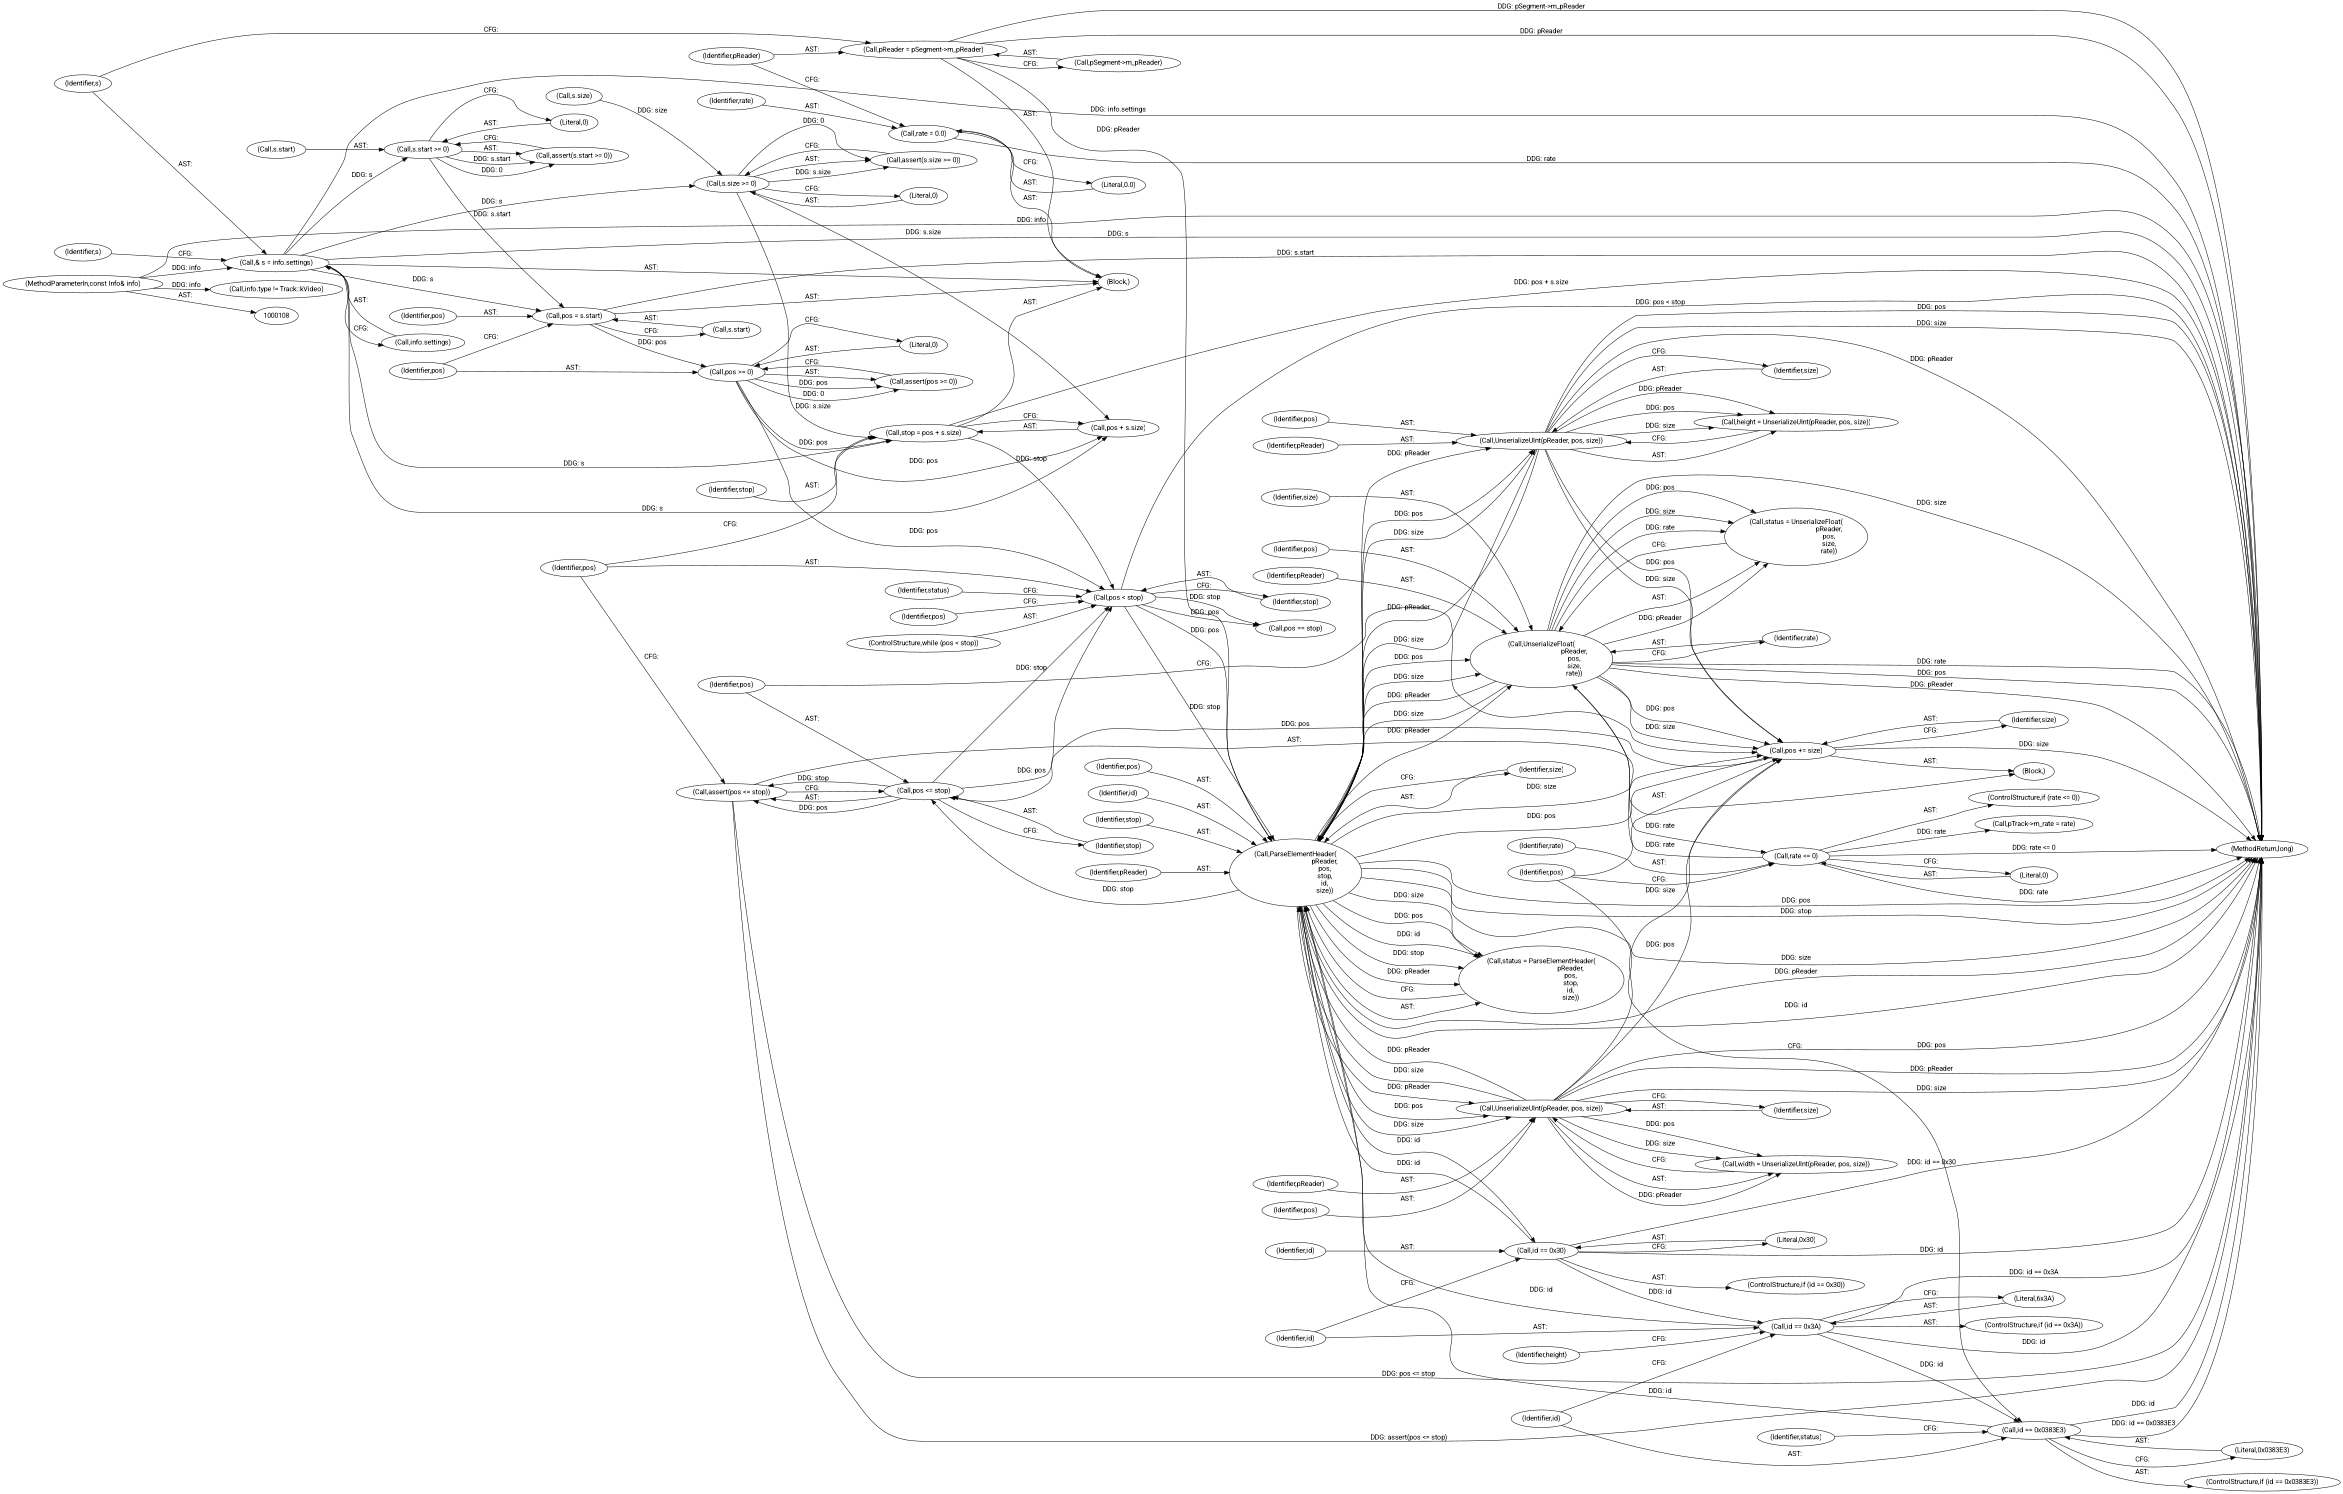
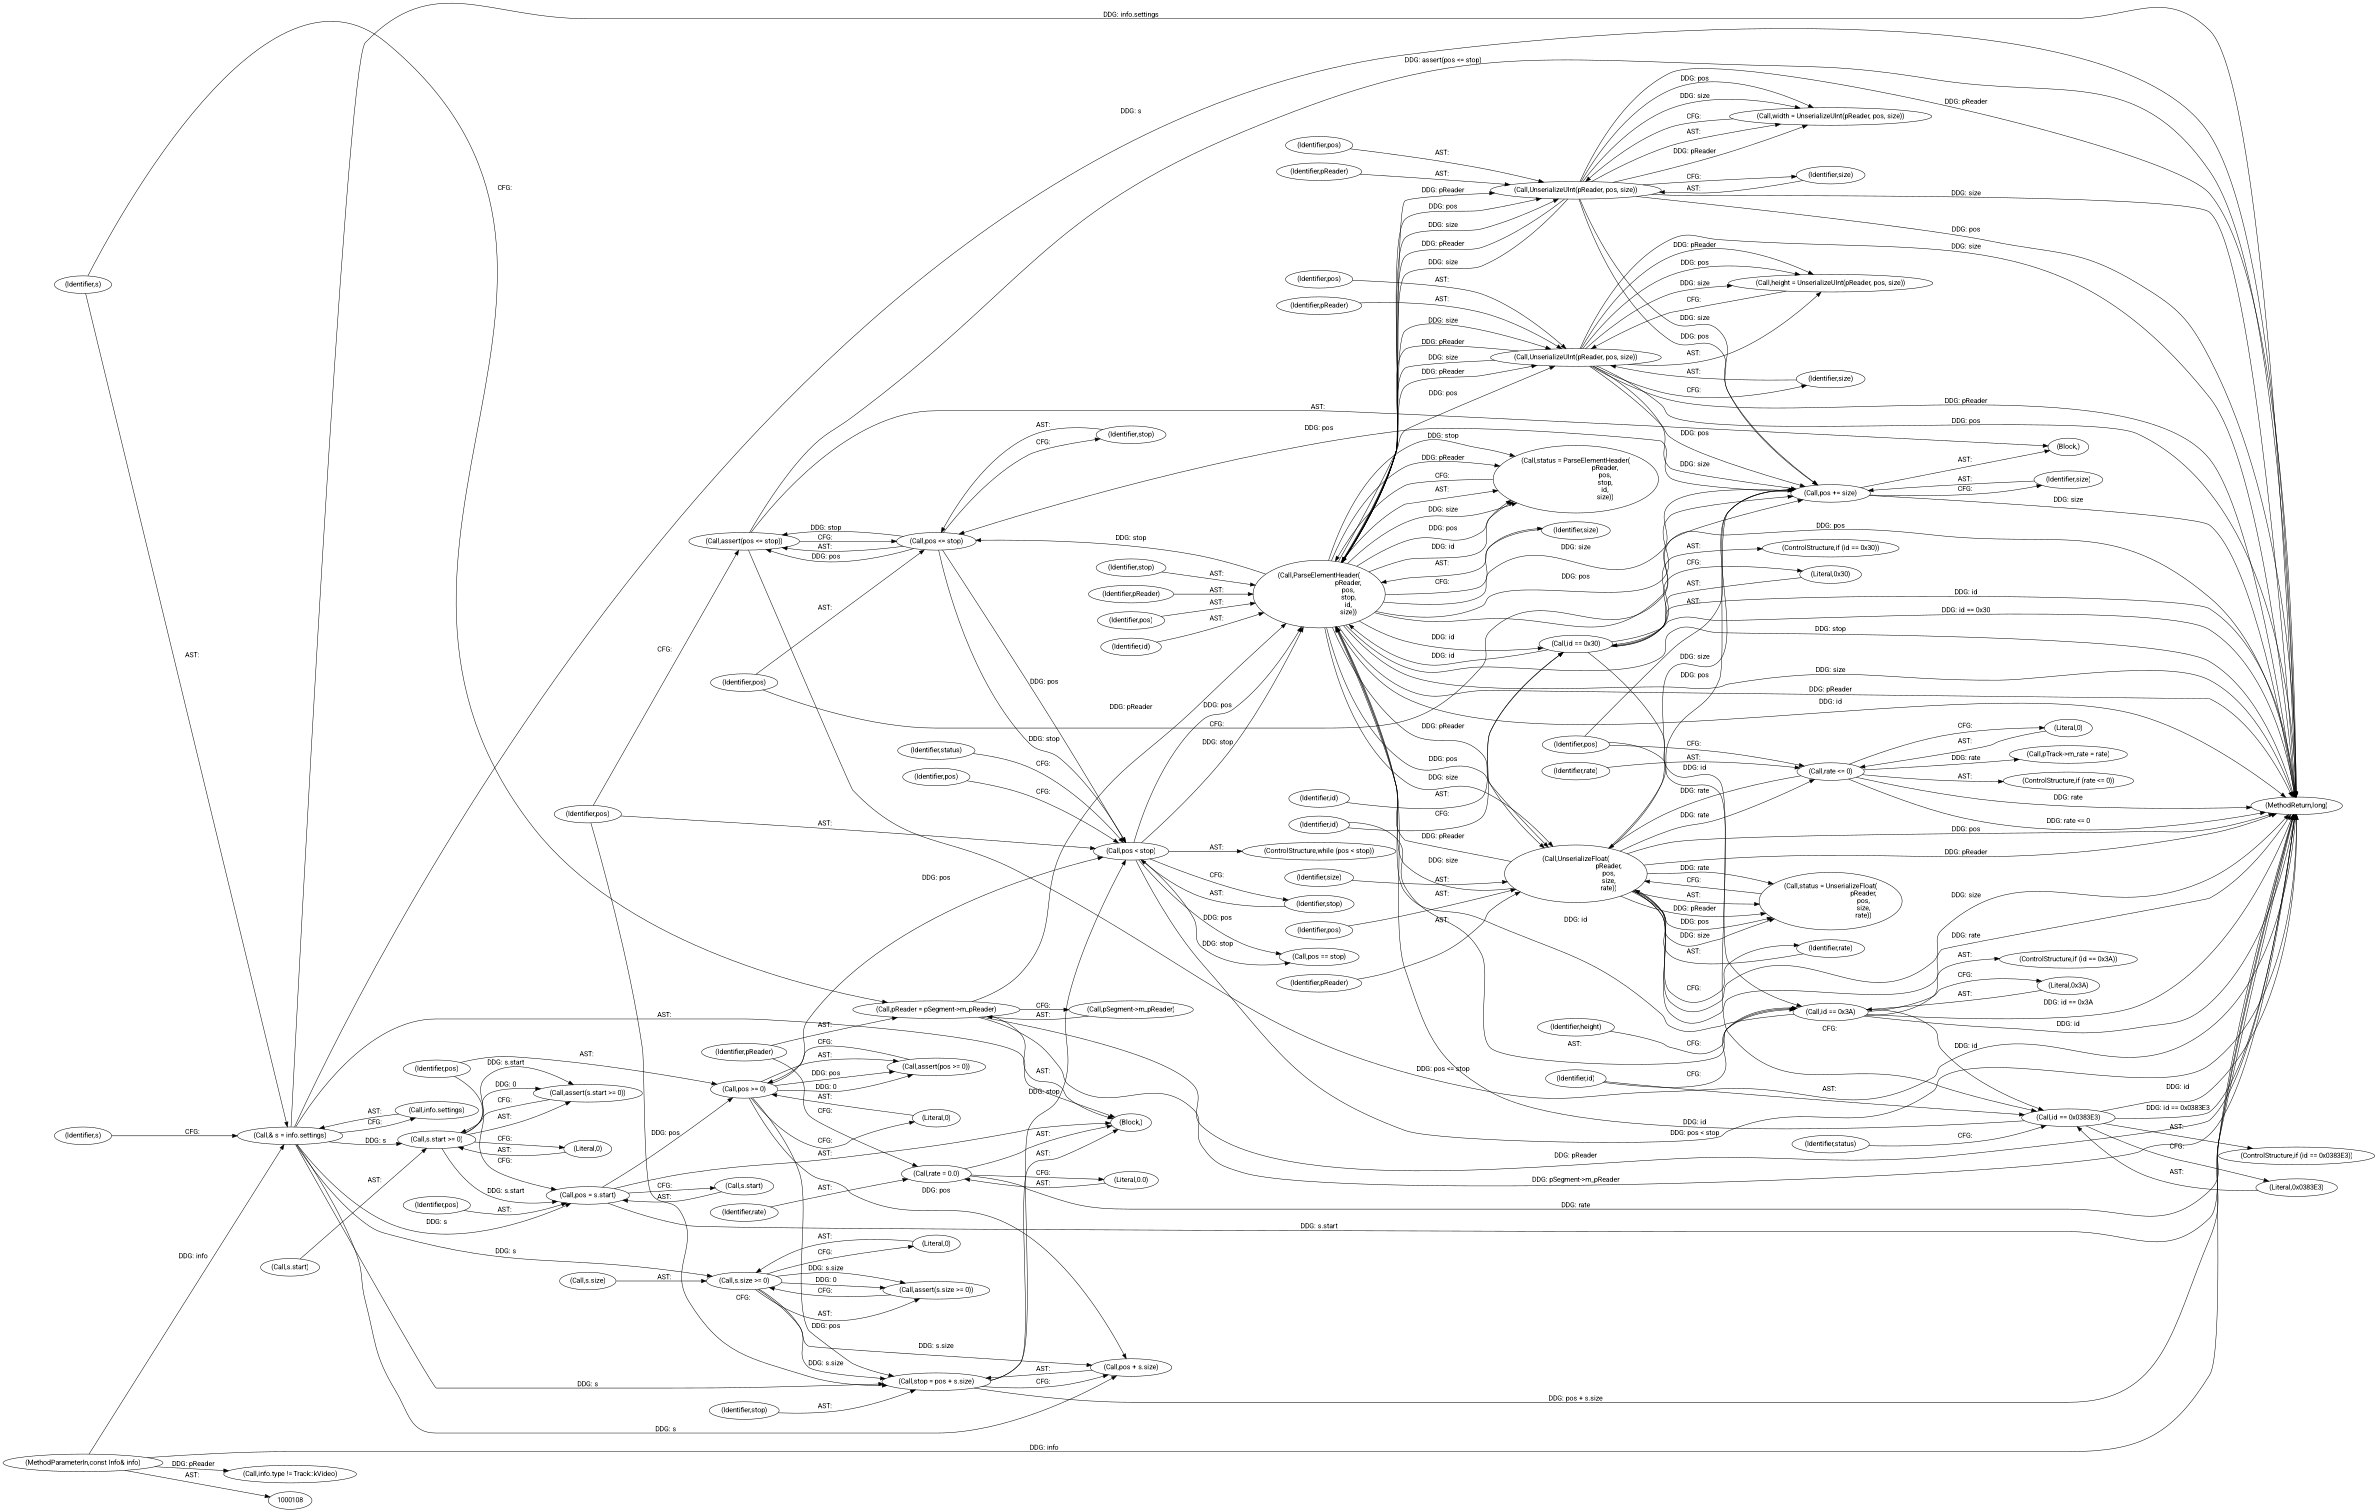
(652, 111) -> (666, 1277)
(187, 285) -> (193, 1464)
(1033, 624) -> (1203, 851)
(2034, 1299) -> (2068, 986)
